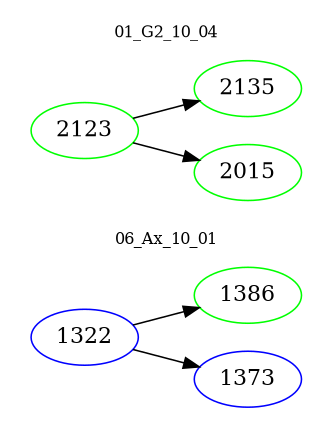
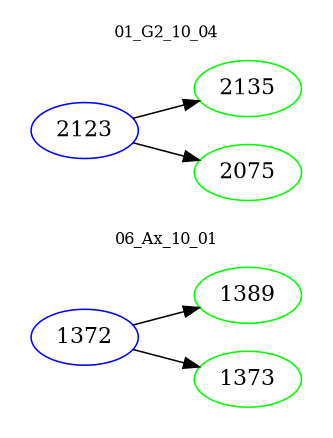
(85, 131) -> (85, 131)
(248, 173) -> (248, 173)
(248, 295) -> (248, 295)
(85, 337) -> (85, 337)
(248, 379) -> (248, 379)
